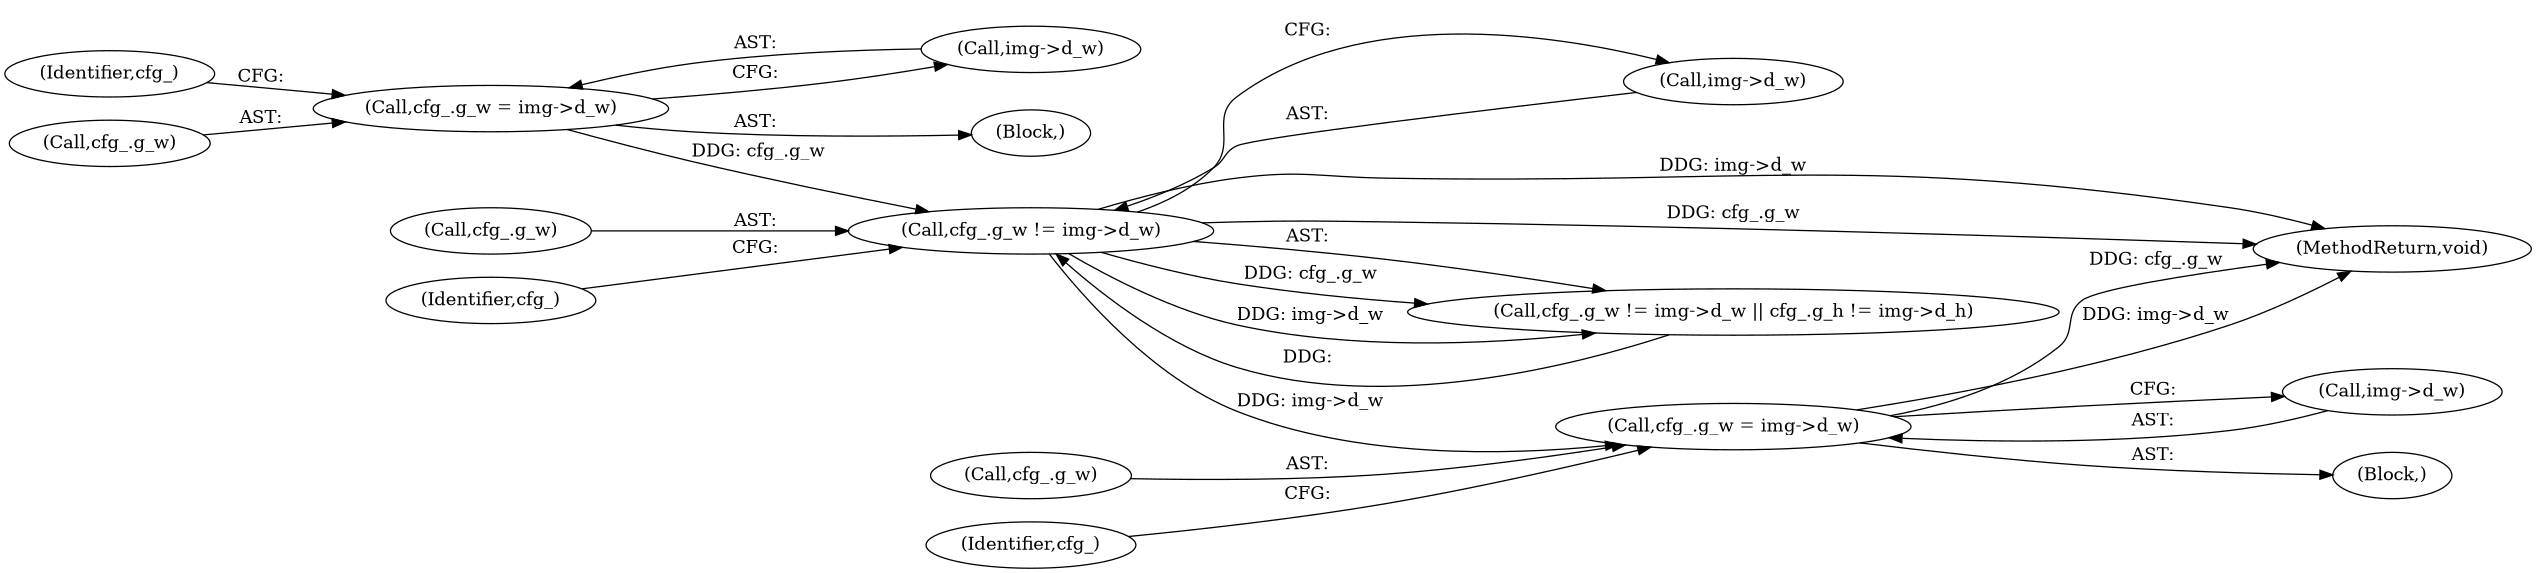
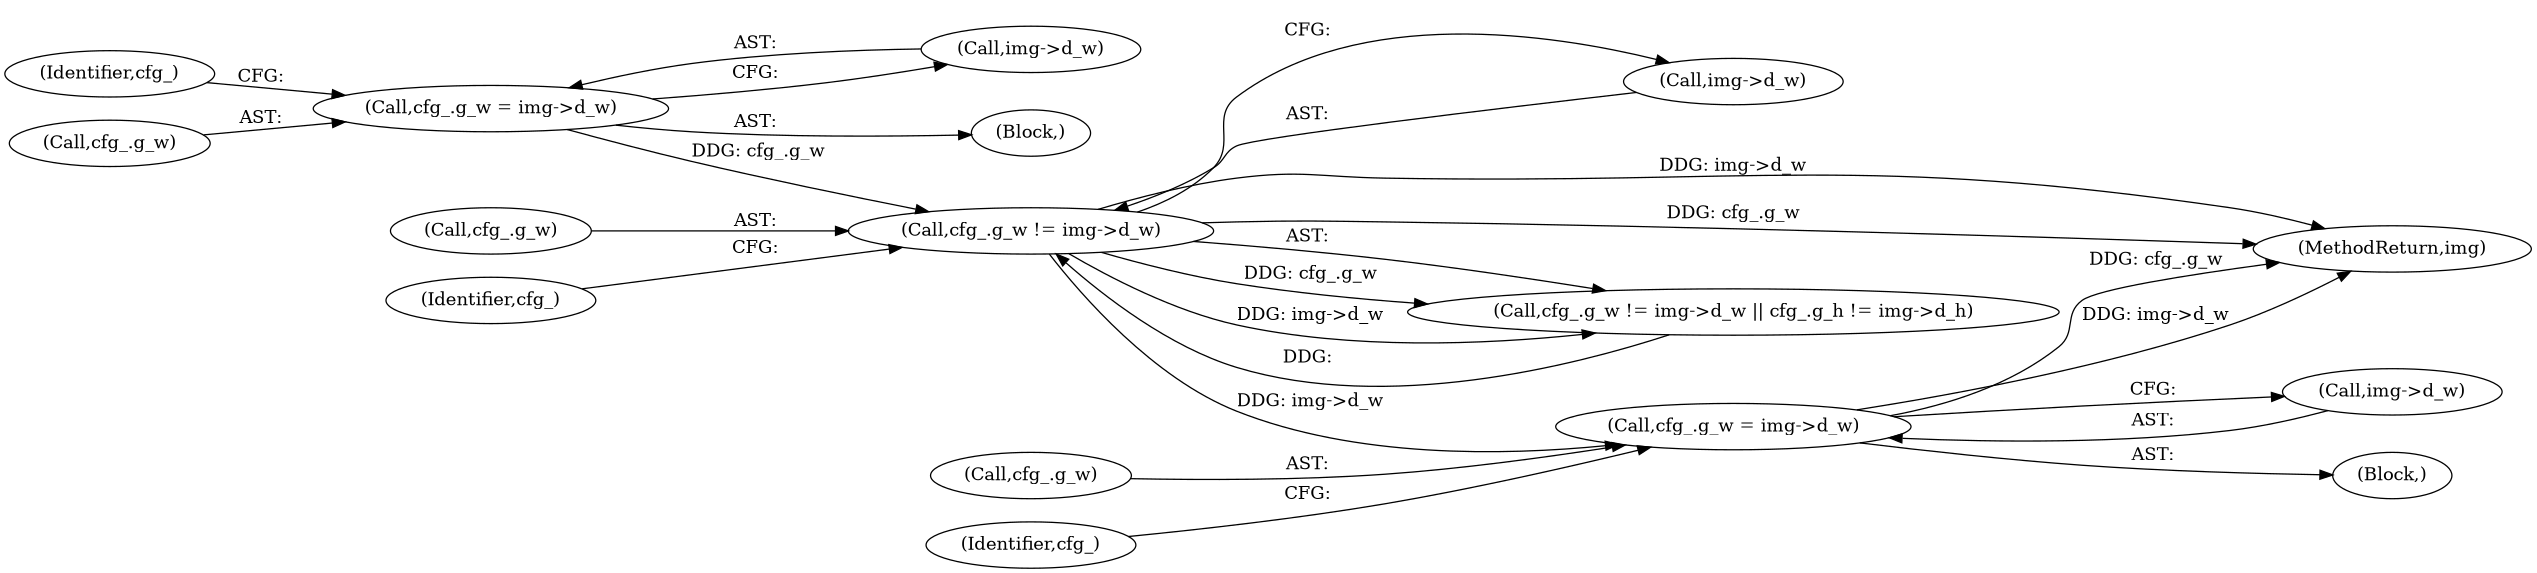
(2392, 249) -> (2392, 249)
